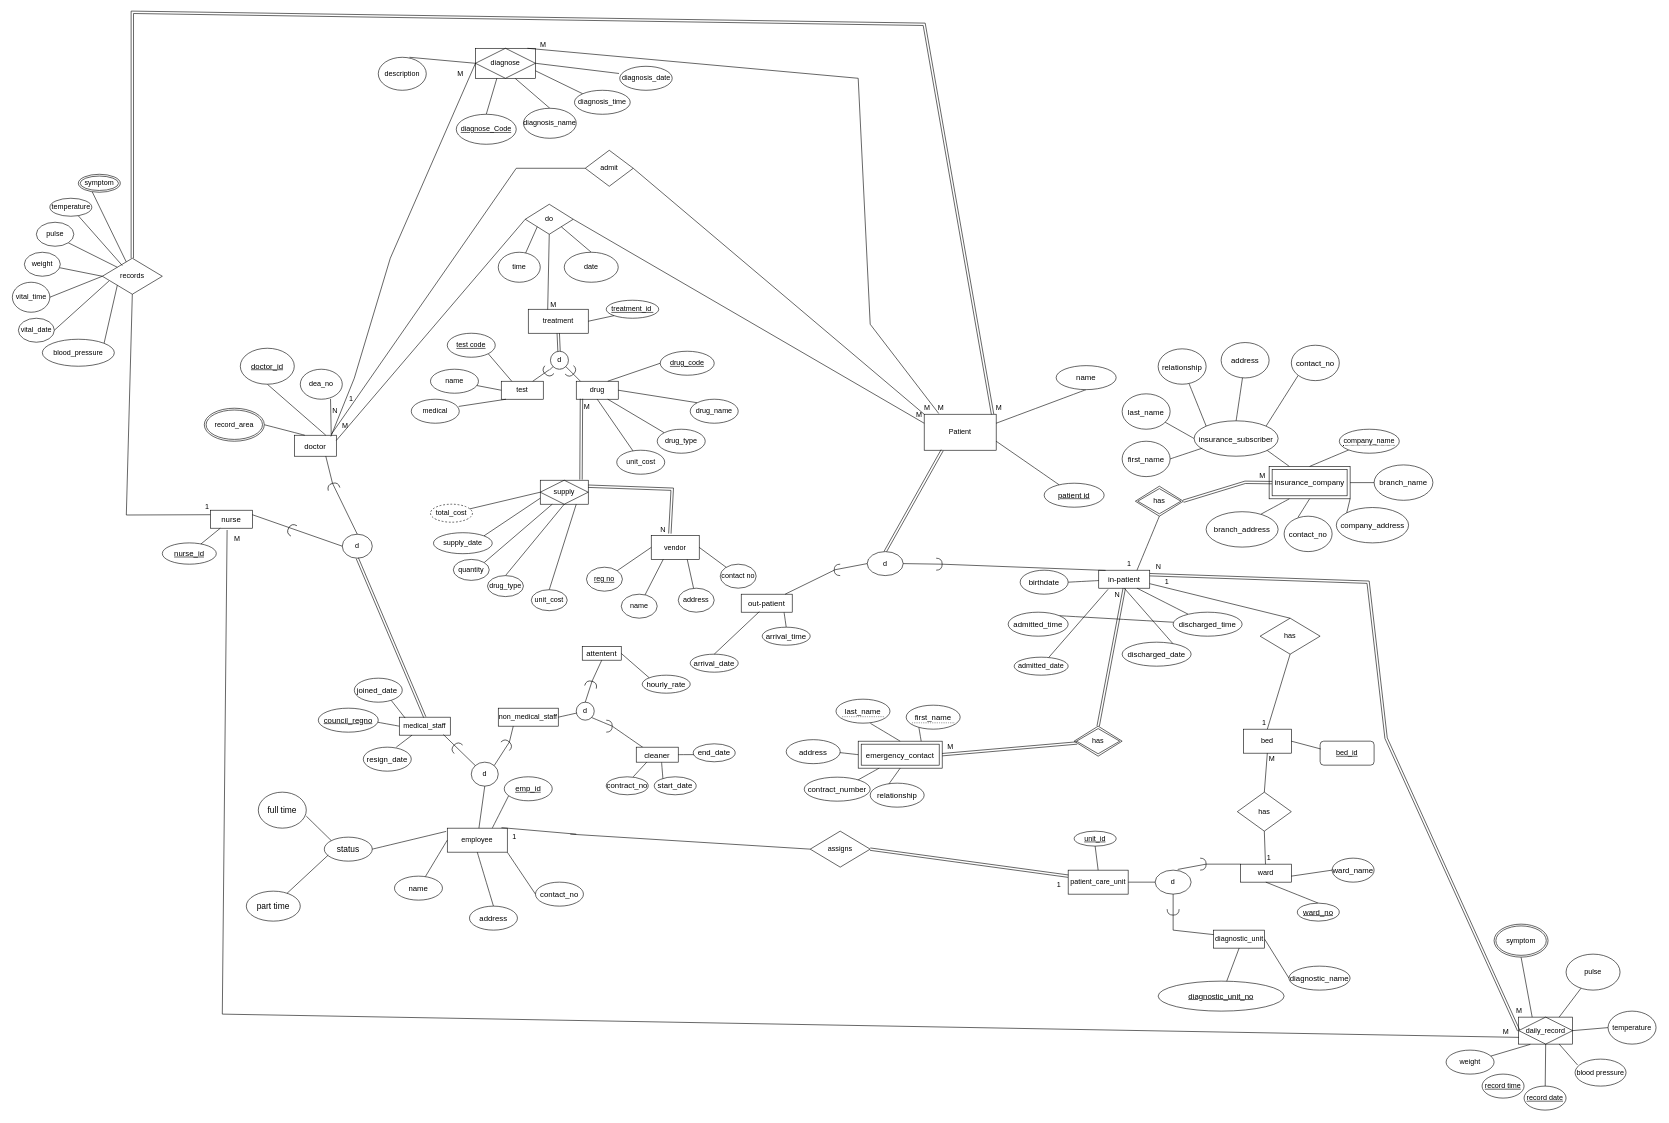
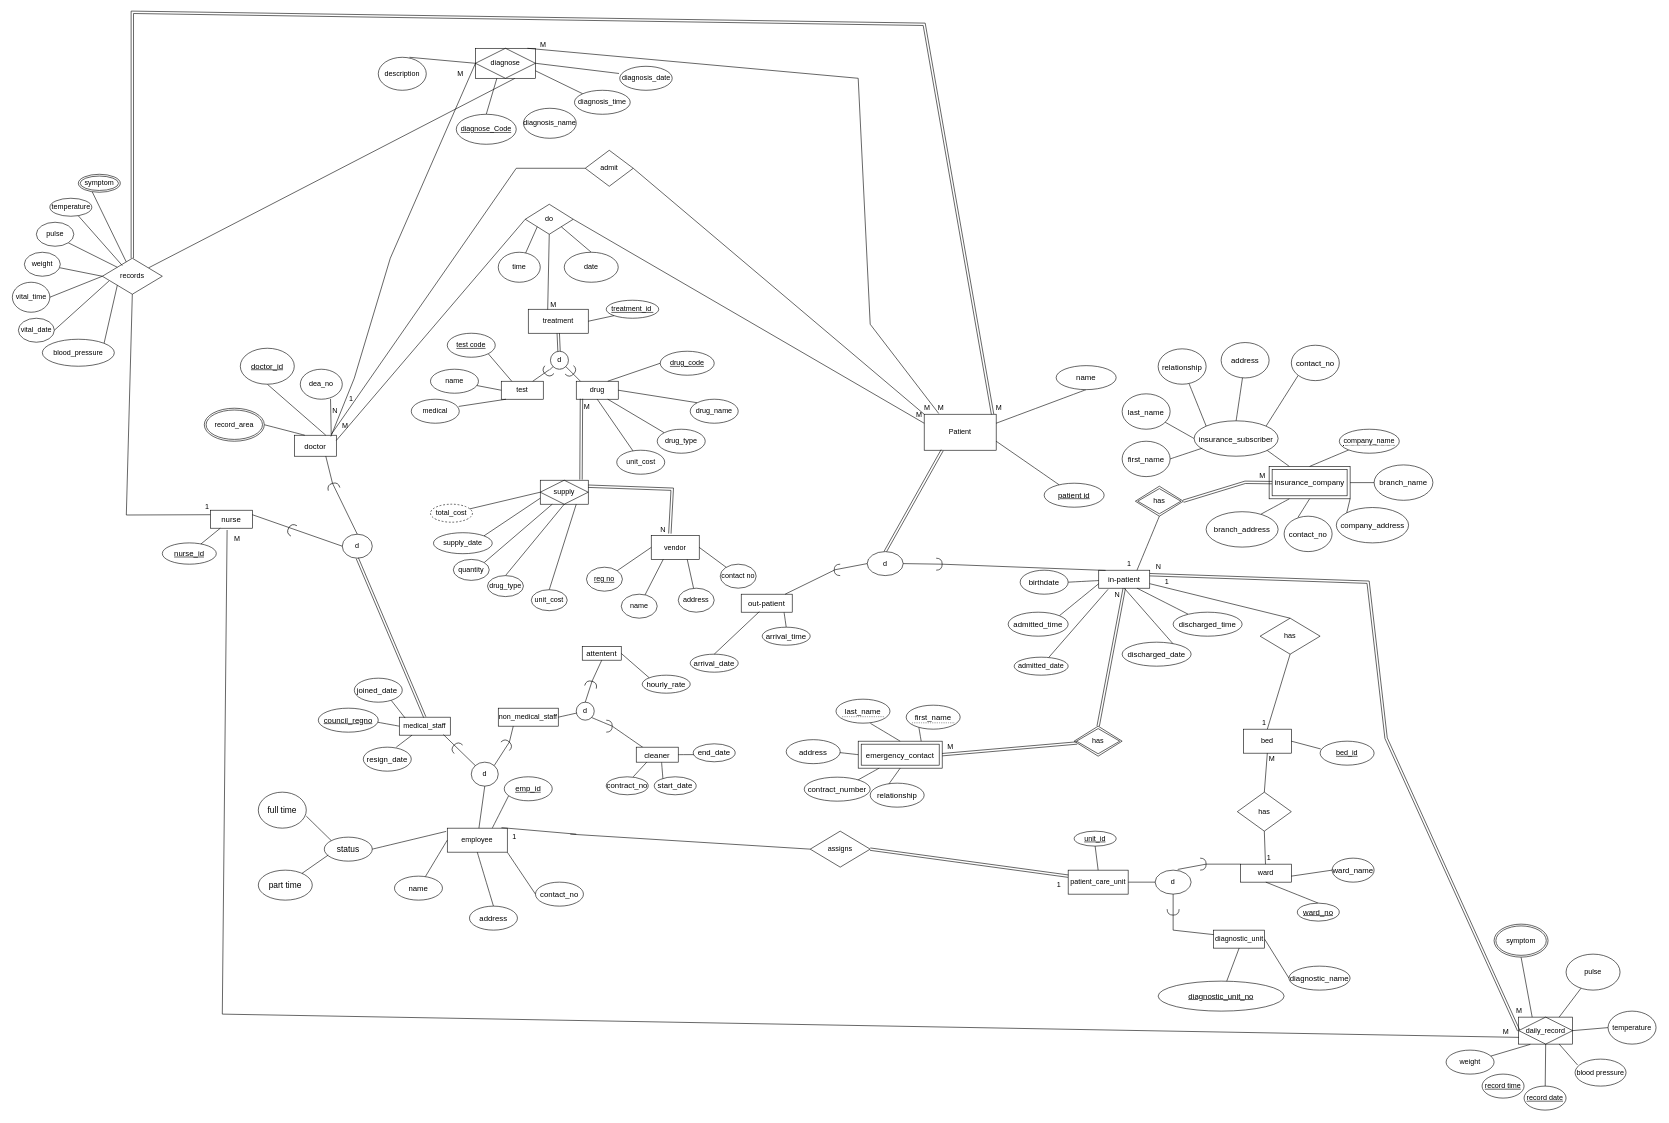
(532, 93) -> (332, 173)
(1115, 619) -> (1080, 599)
(1347, 753) -> (1347, 753)
(273, 906) -> (285, 885)
